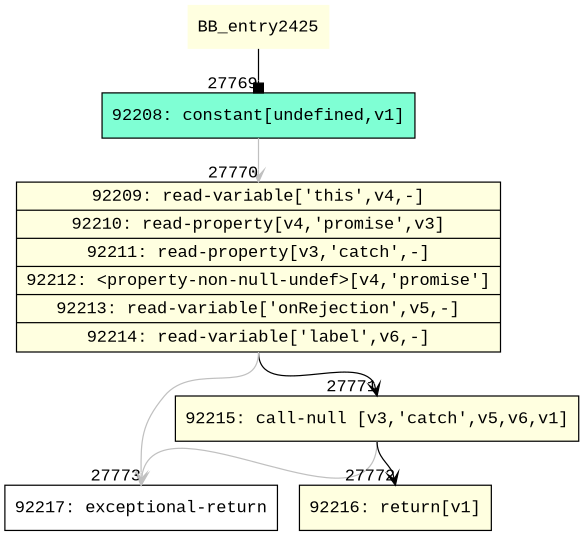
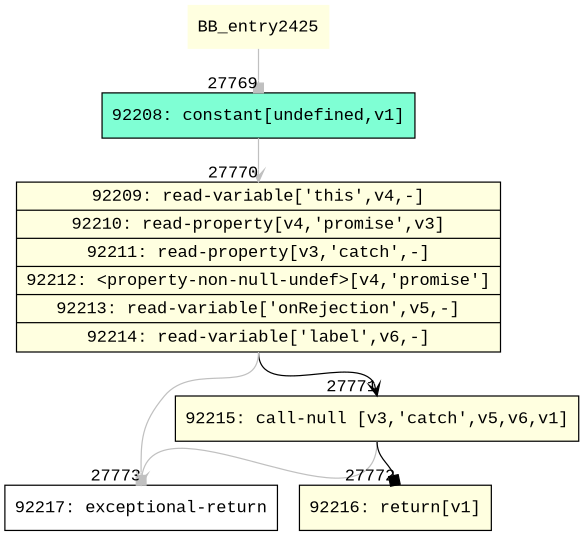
(258, 65) -> (258, 65)
(176, 386) -> (176, 386)
(382, 458) -> (382, 458)
